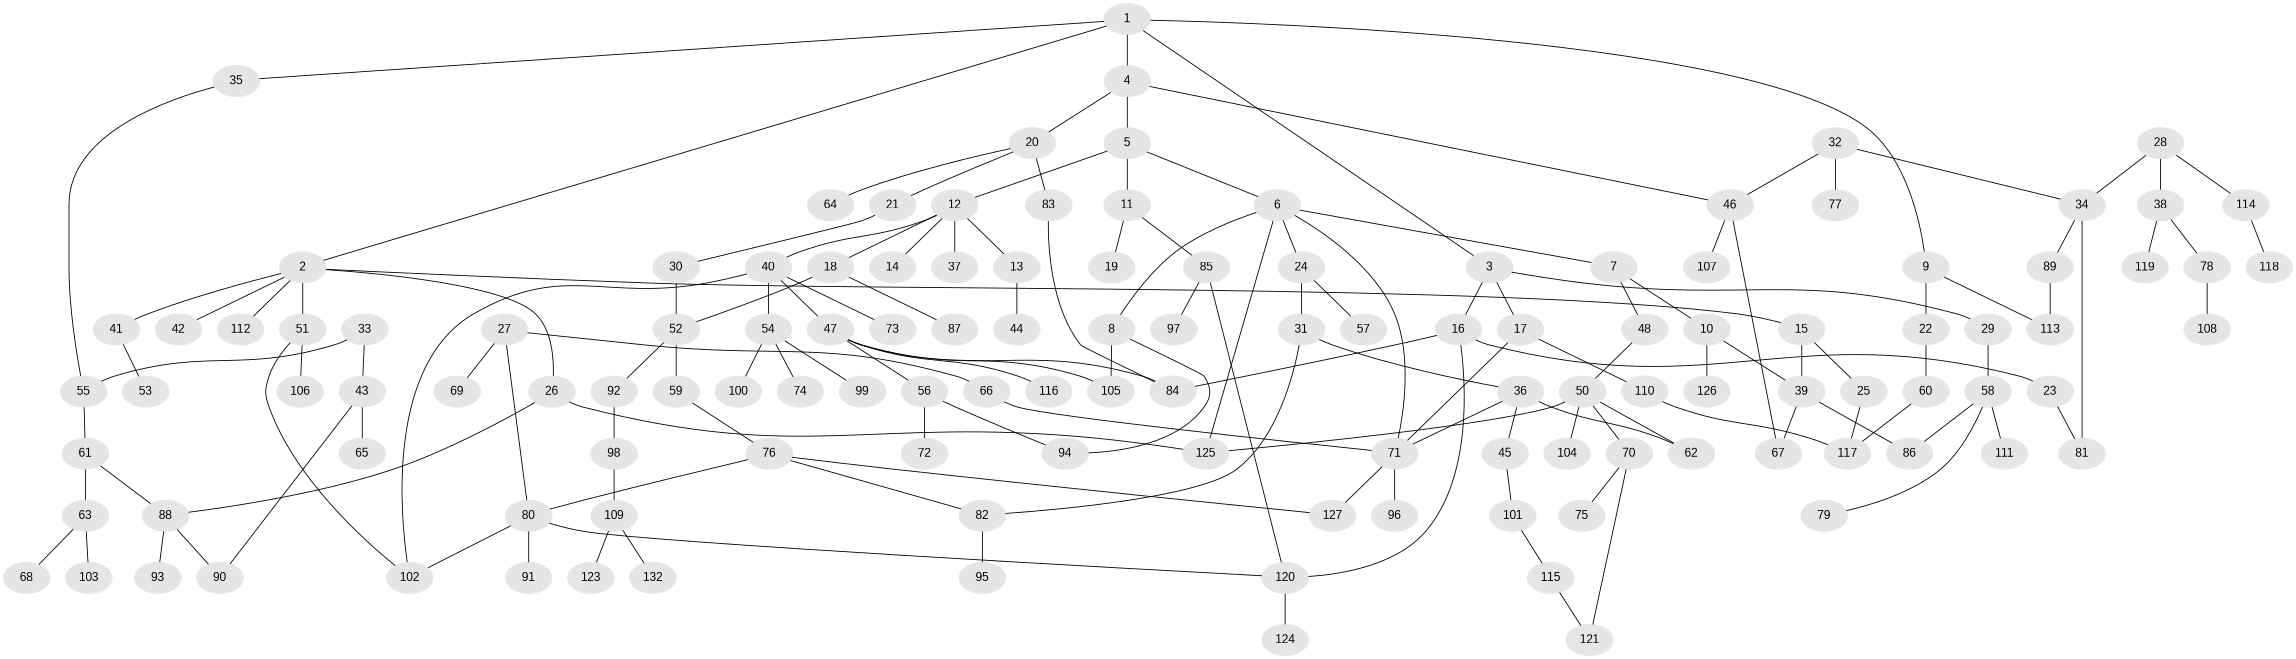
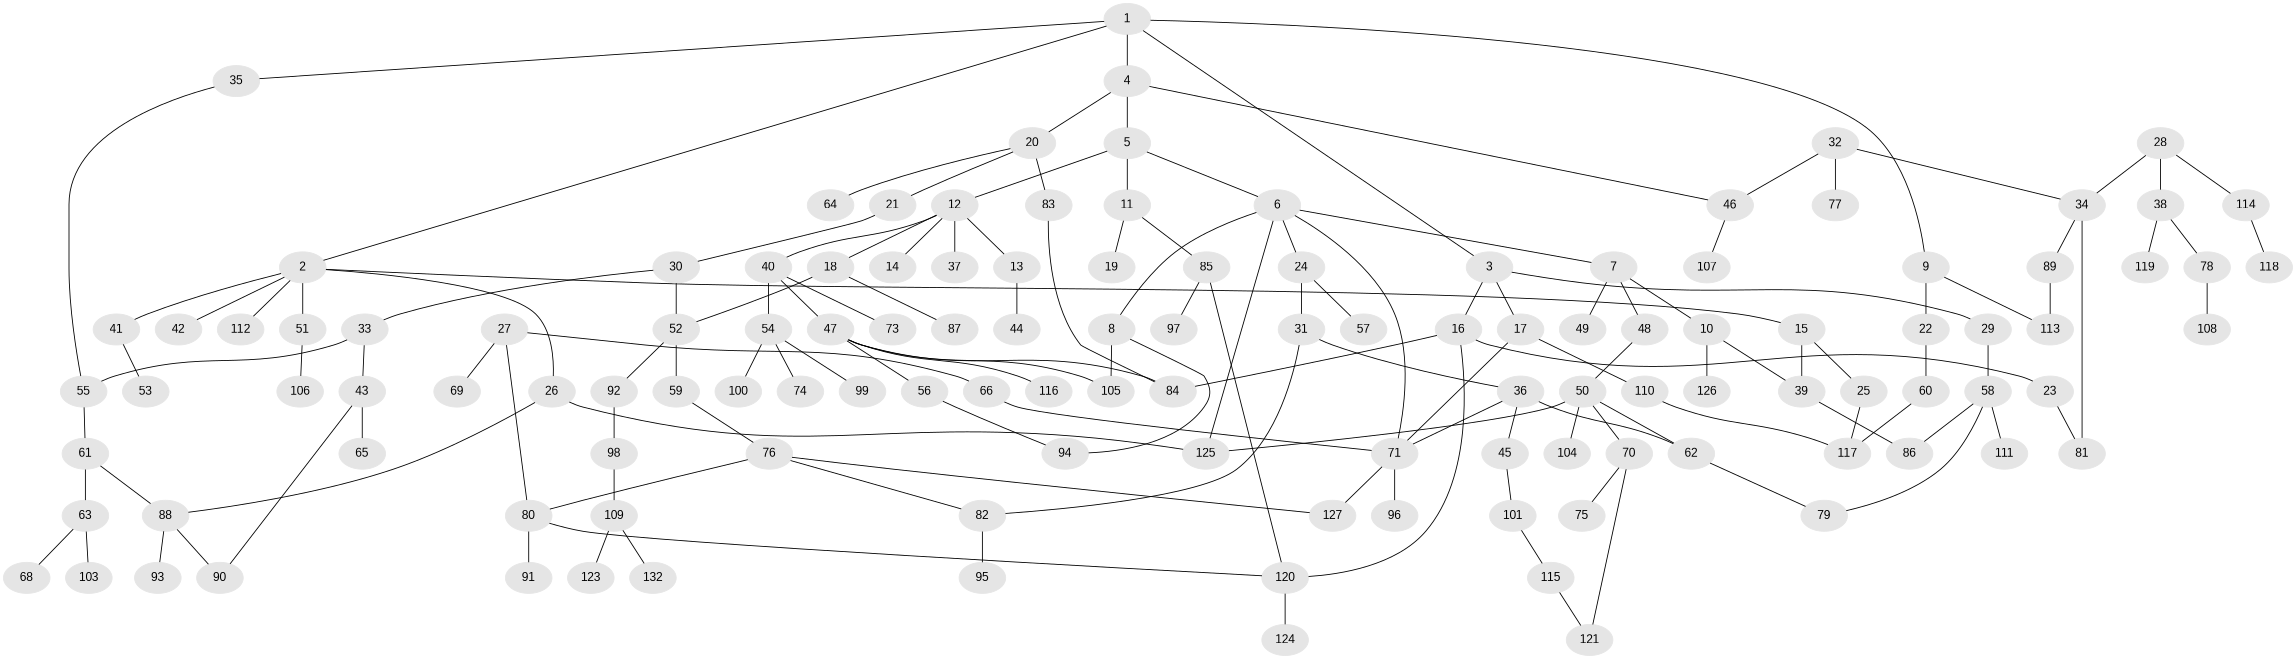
none -> (517, 288)
none -> (1583, 329)
(925, 454) -> none
(1778, 454) -> none
none -> (1758, 485)
(410, 578) -> none
